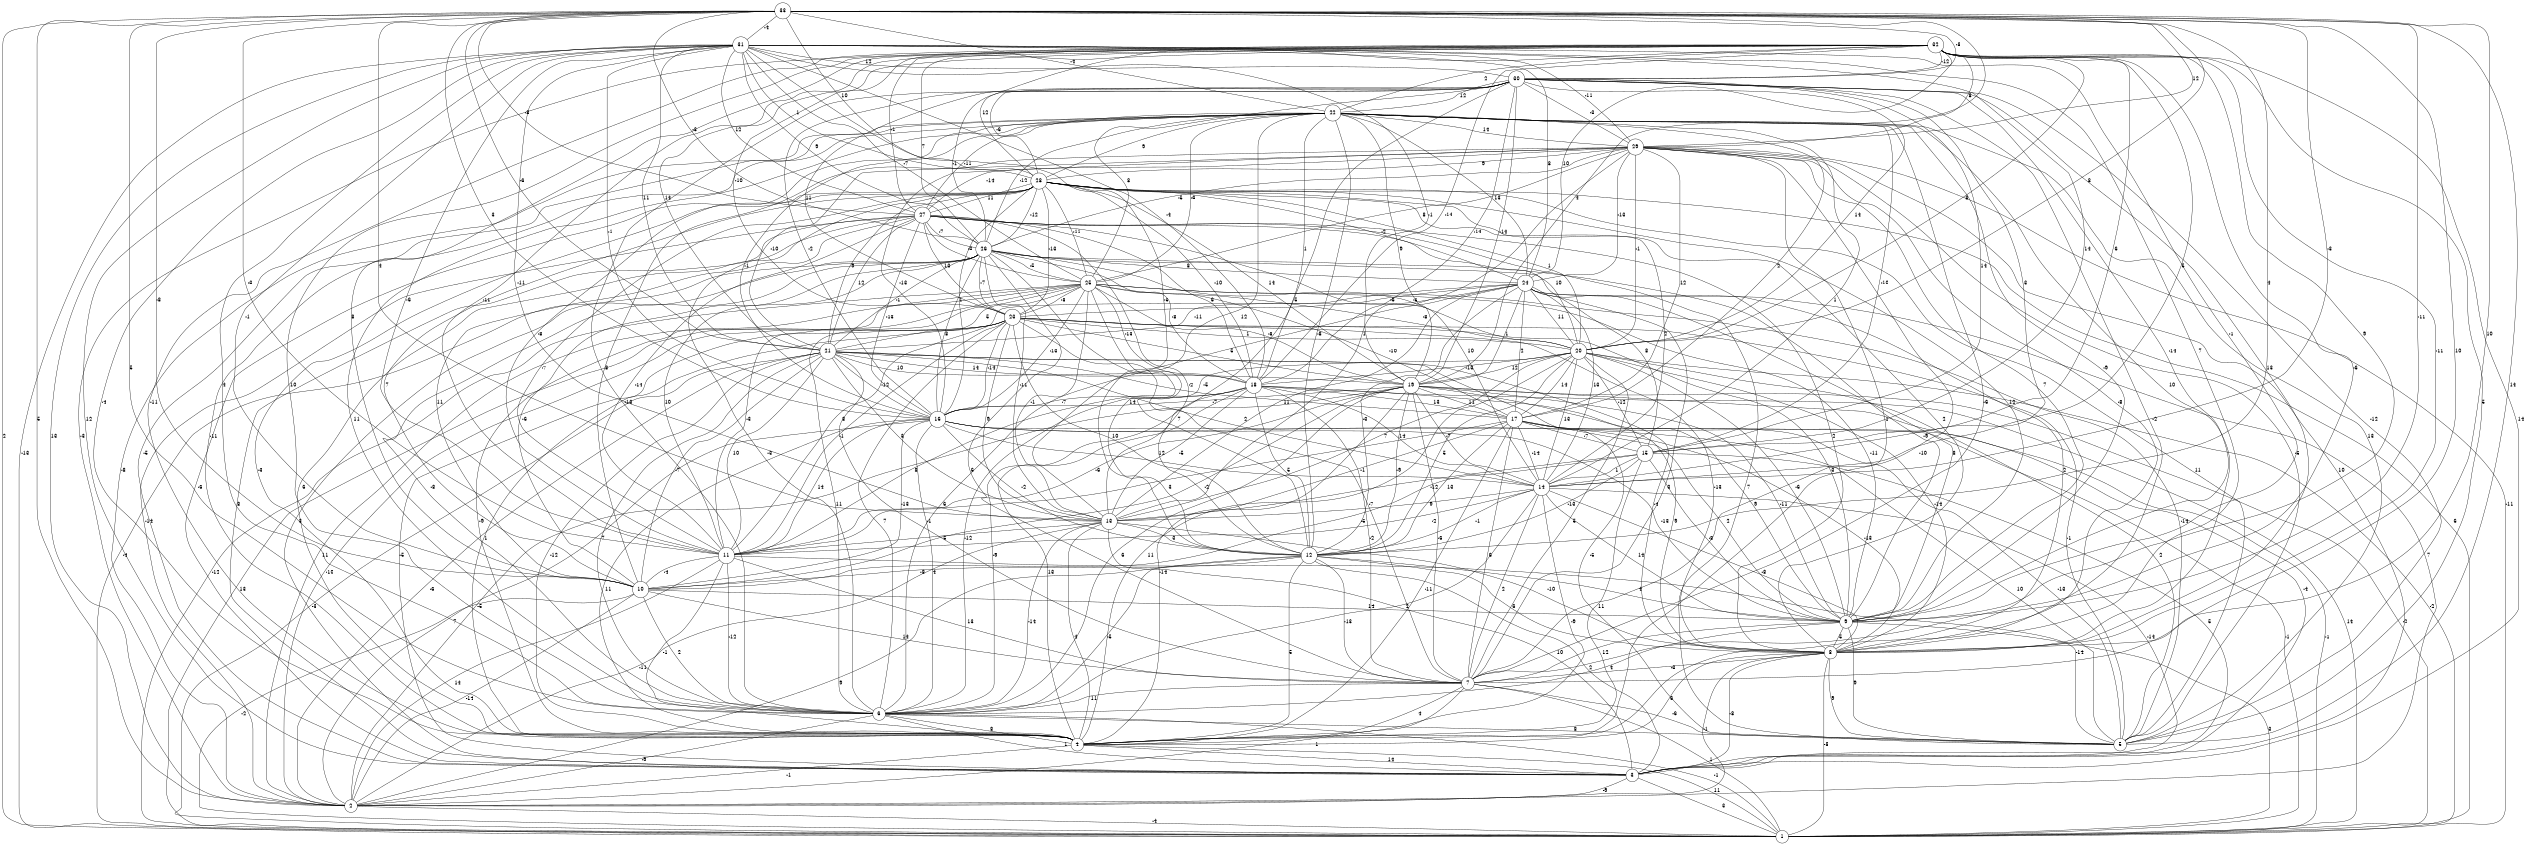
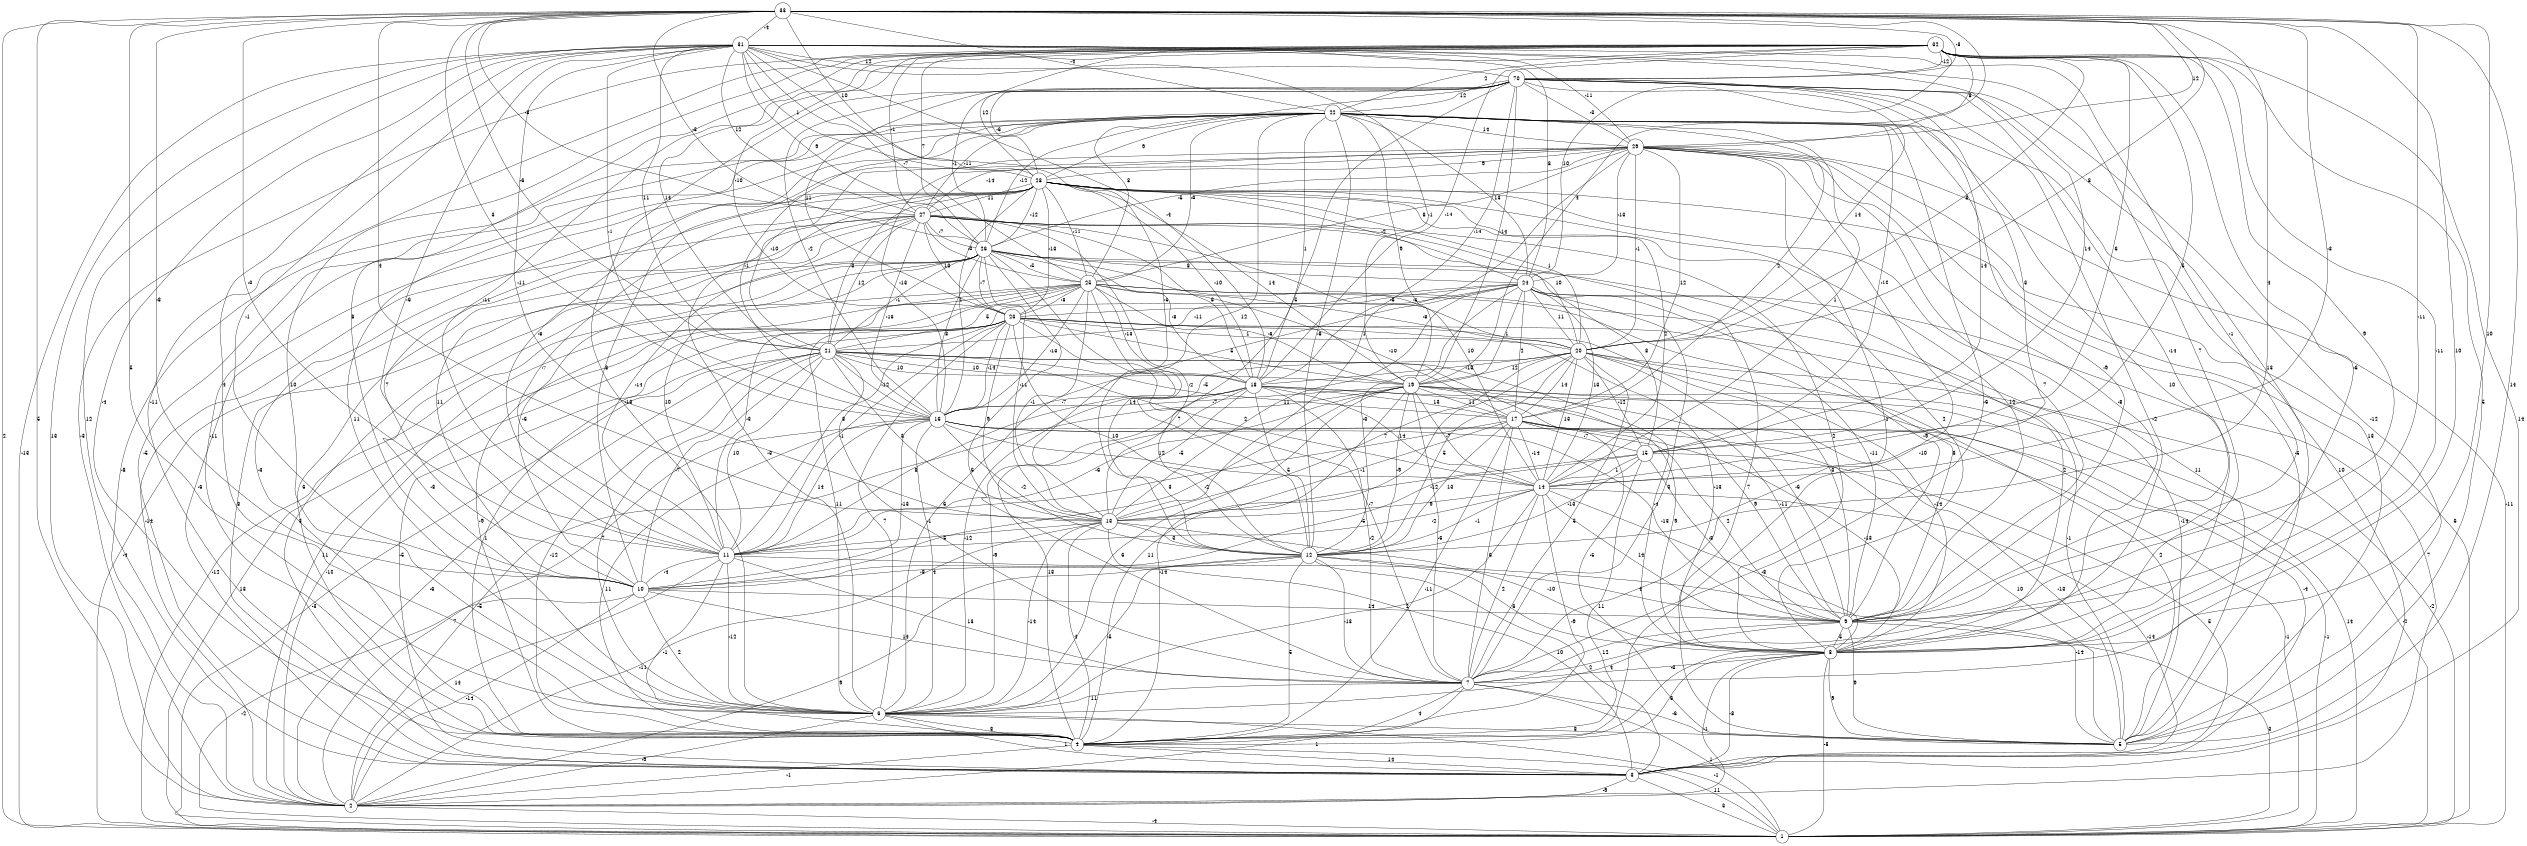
(1517, 79) -> (1517, 79)
(853, 266) -> (853, 266)
(976, 368) -> (976, 368)
